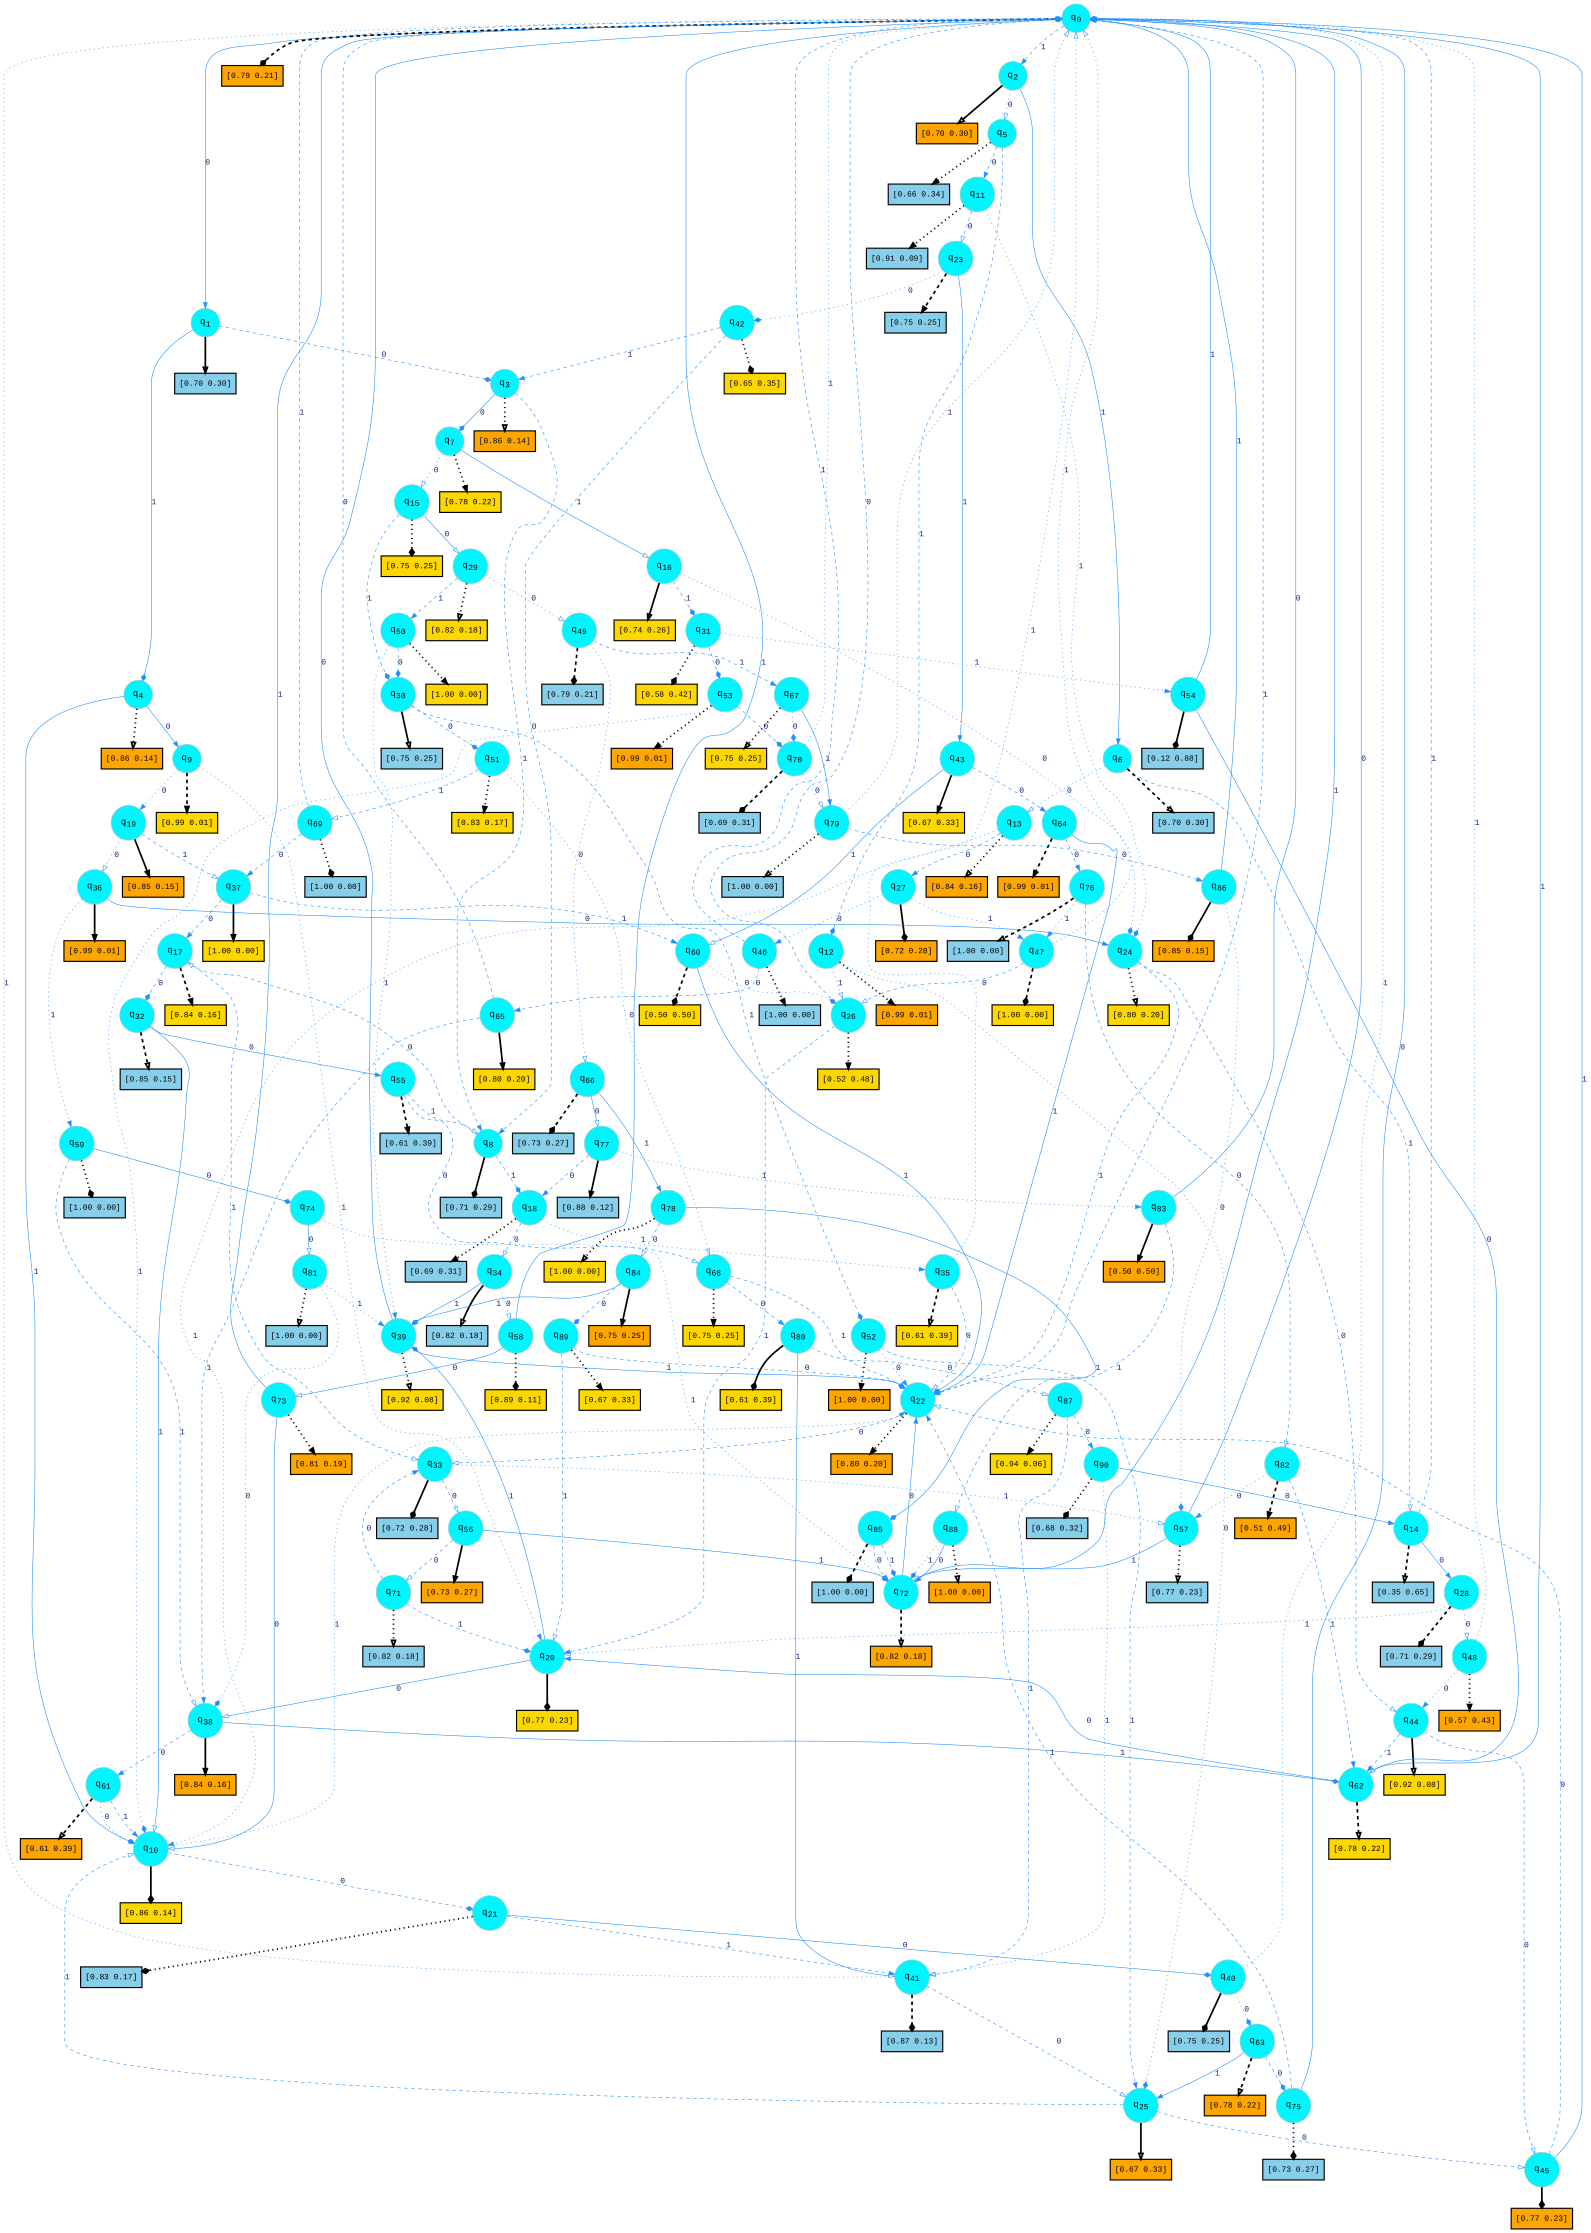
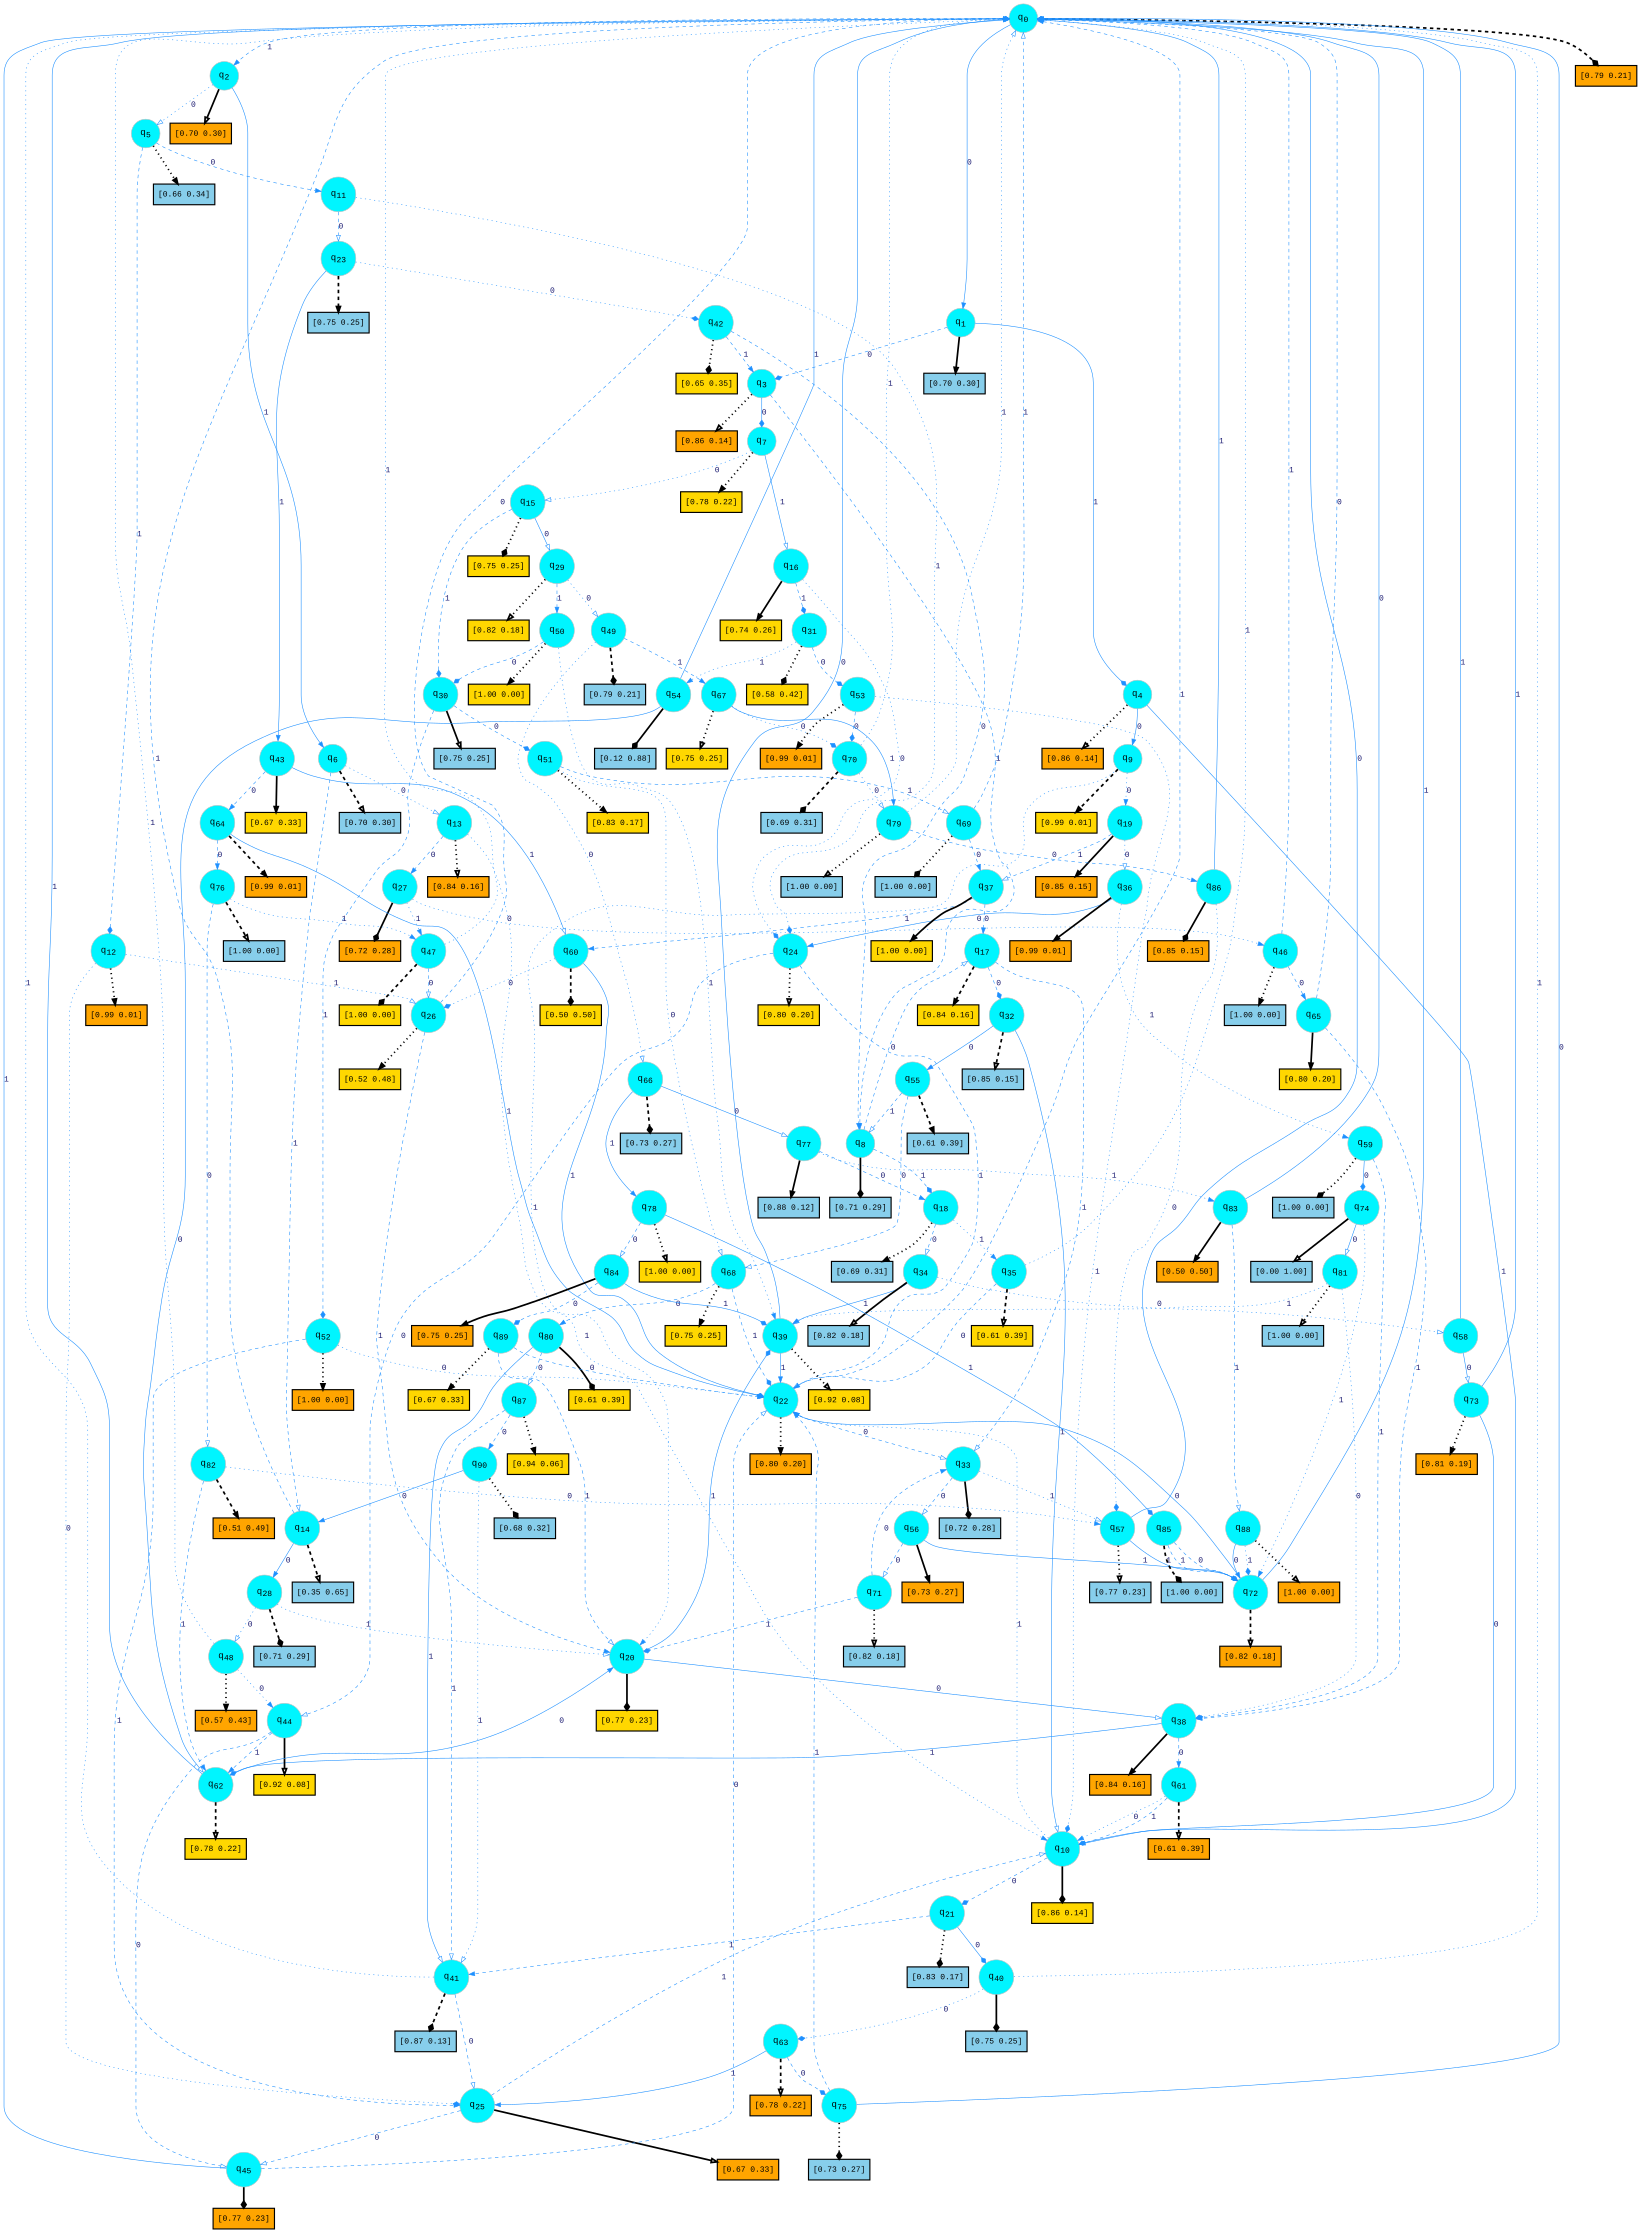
(897, 259) -> none
none -> (1281, 1272)
(516, 1400) -> none
